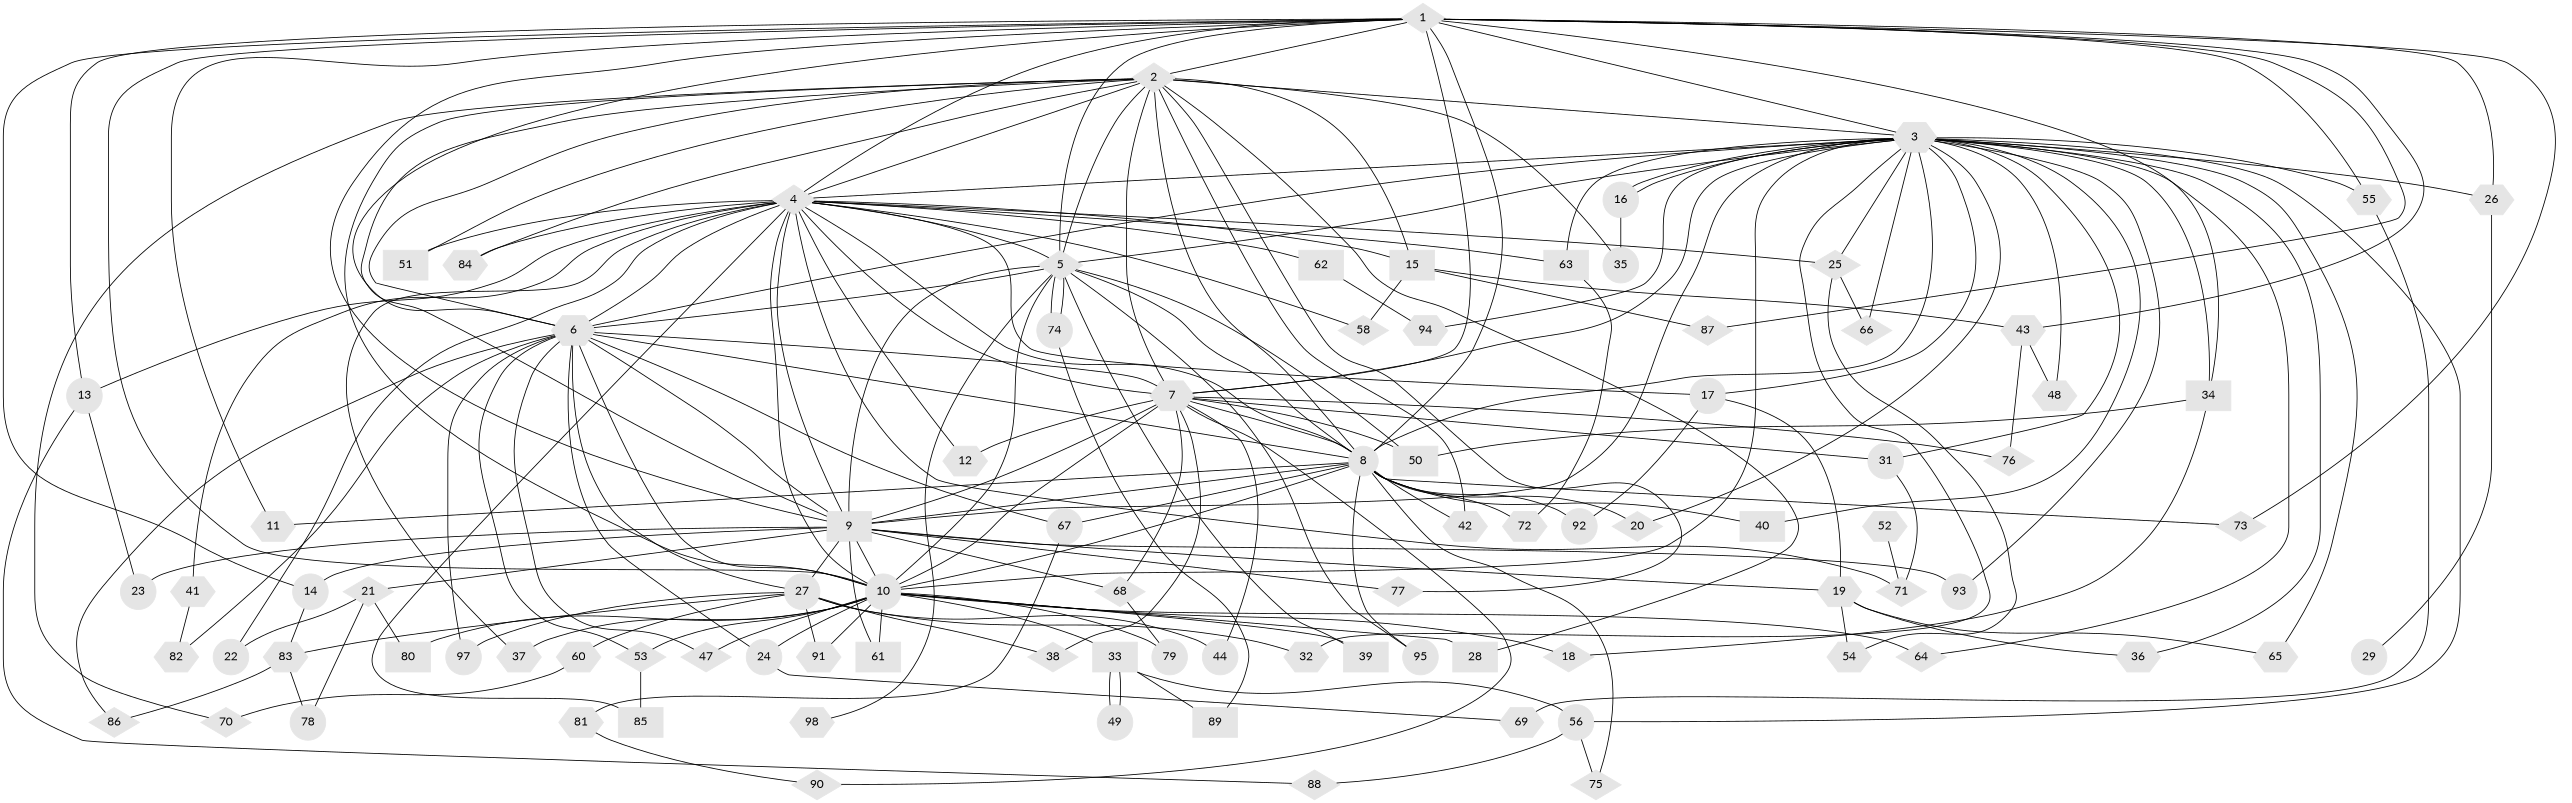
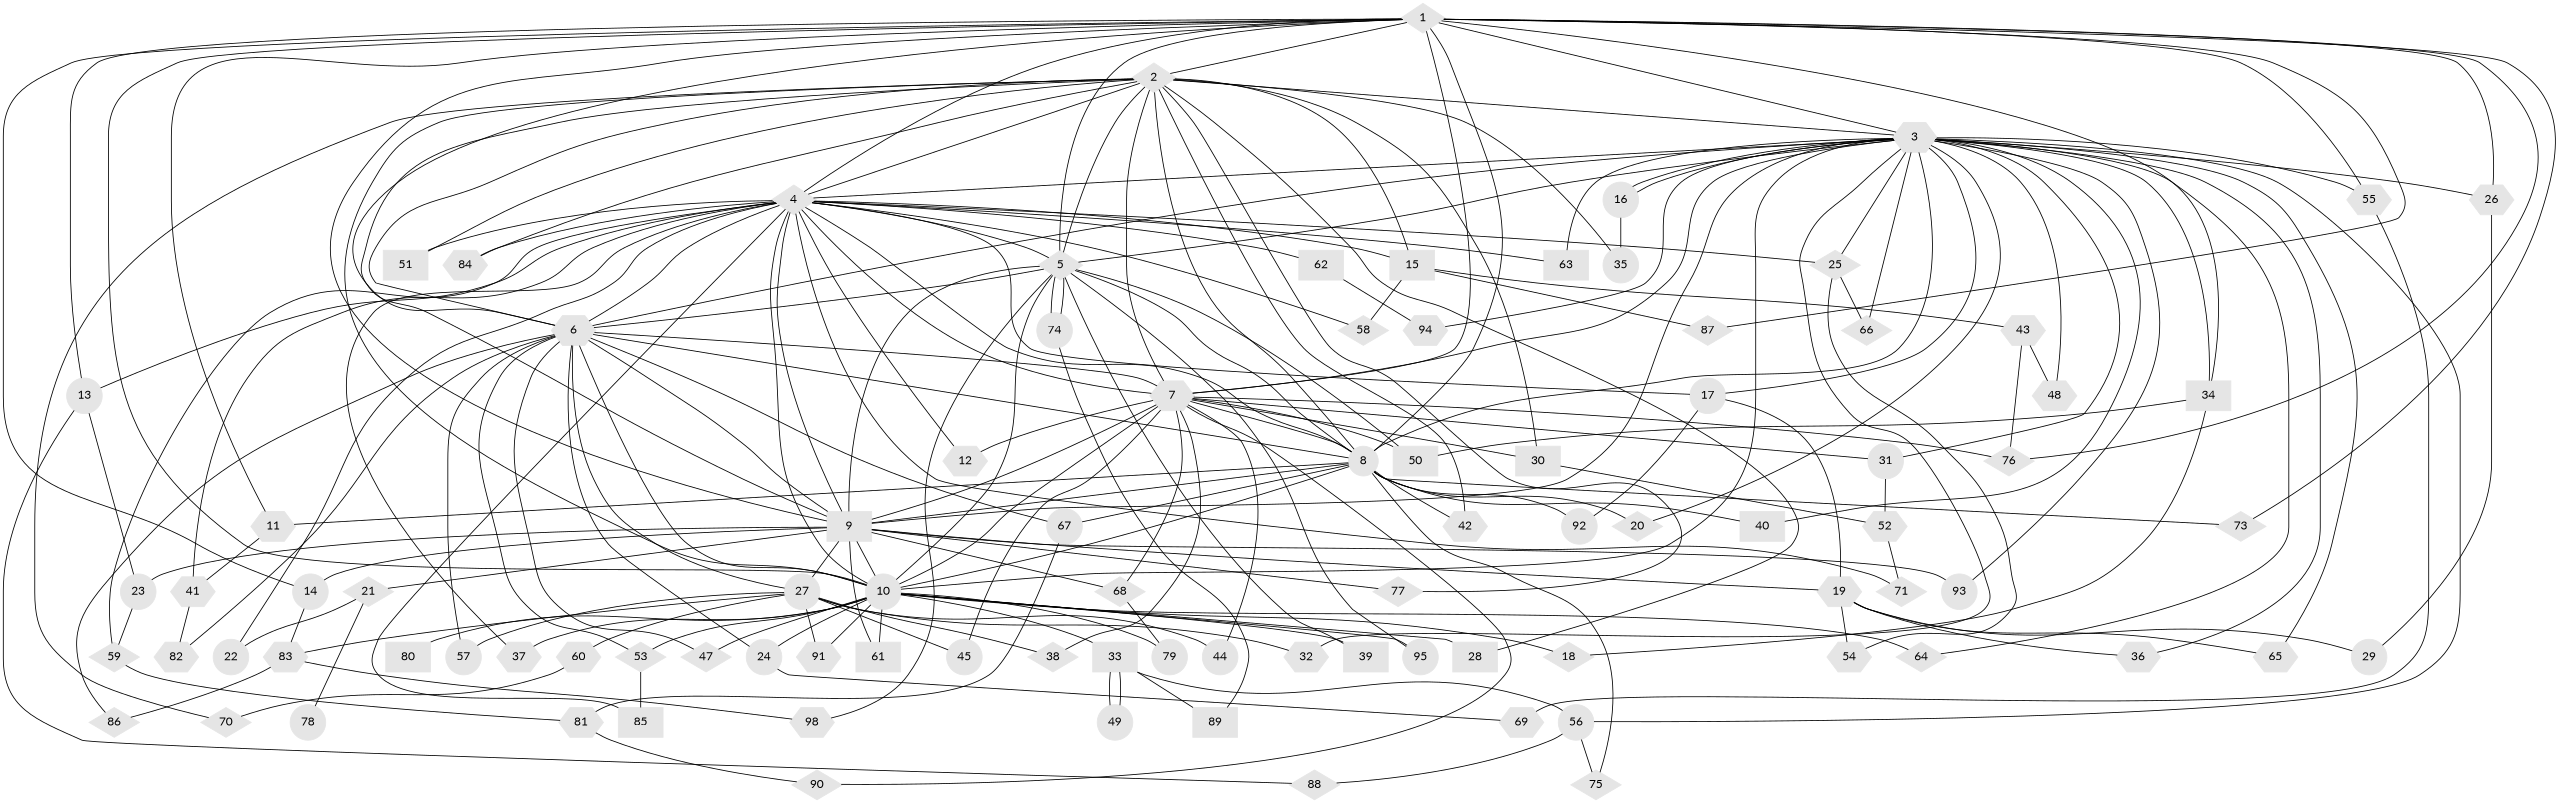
(2250, 51) -> (2504, 84)
none -> (1538, 461)
(1525, 526) -> none
(1917, 526) -> (1885, 495)
none -> (225, 565)
(1357, 580) -> (1155, 616)
(386, 621) -> none
none -> (2140, 630)
none -> (114, 657)
(464, 657) -> (464, 657)
none -> (964, 657)
(296, 689) -> (548, 693)
